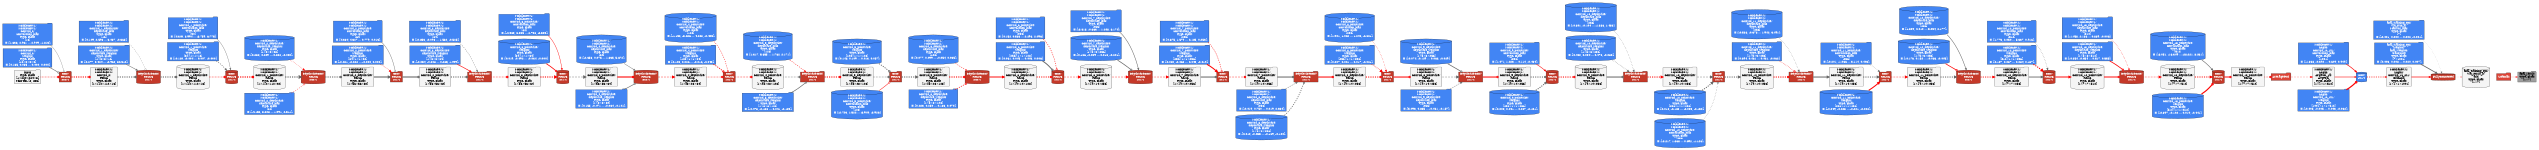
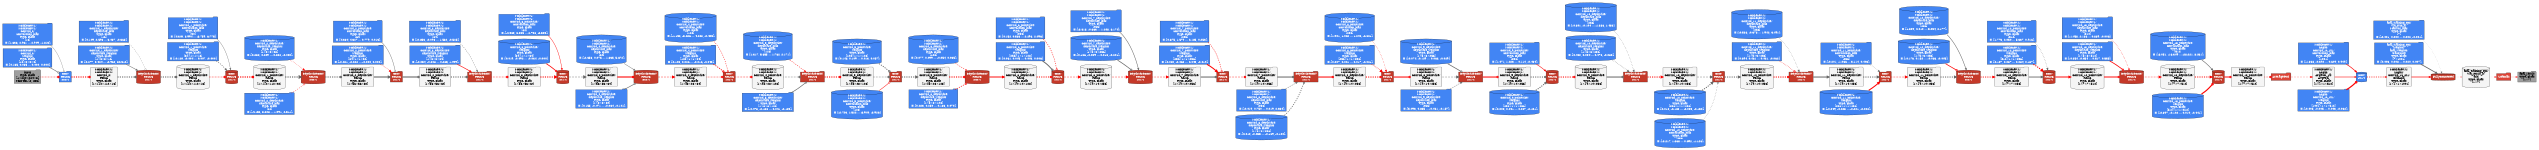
(27, 77) -> (27, 77)
(65, 77) -> (65, 77)
none -> (2492, 77)
